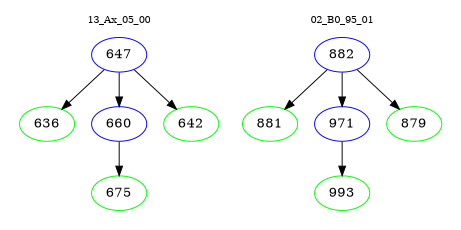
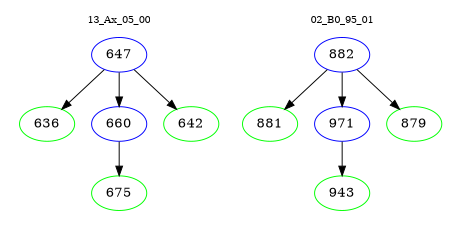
(342, 193) -> (342, 193)
